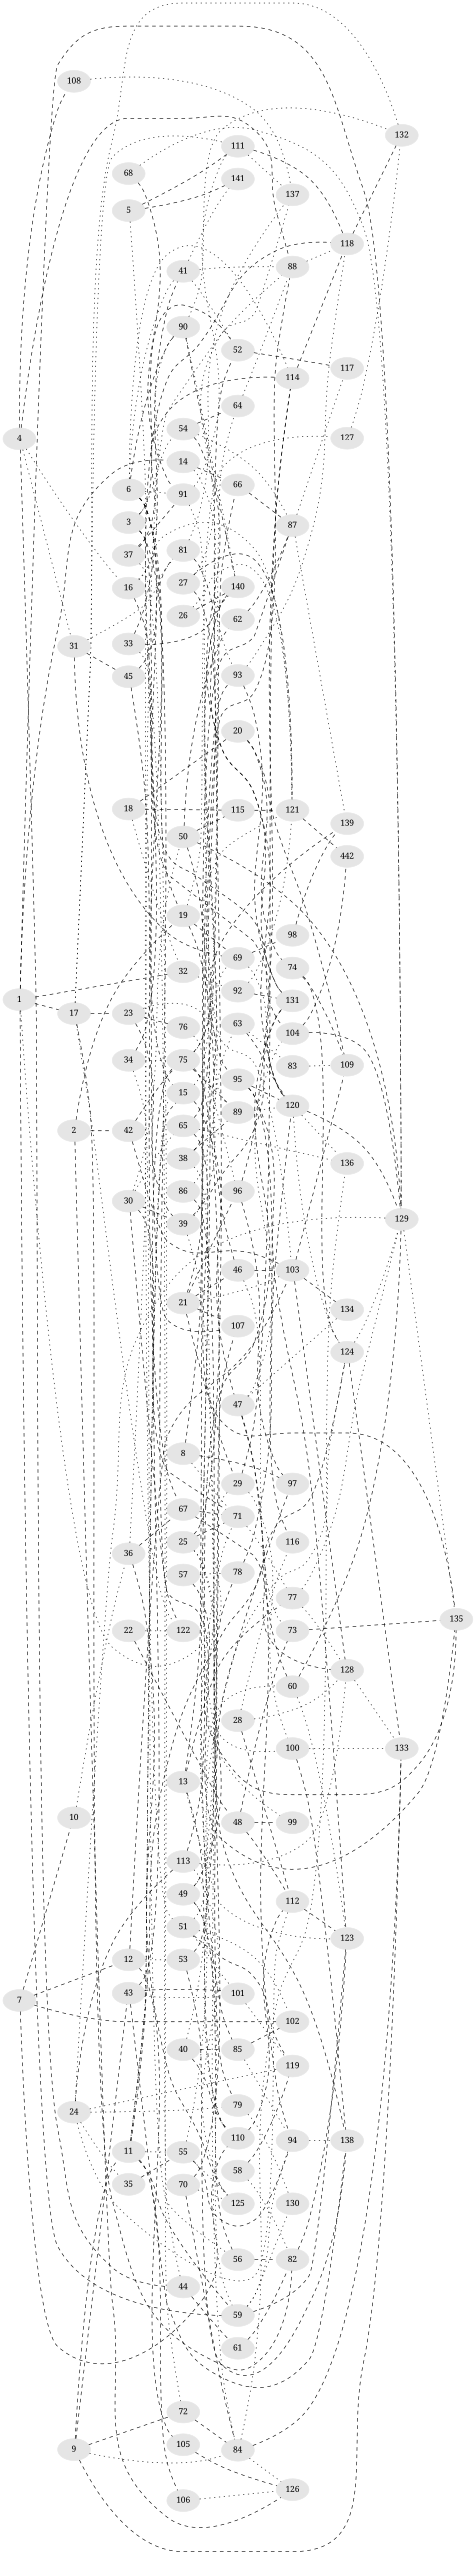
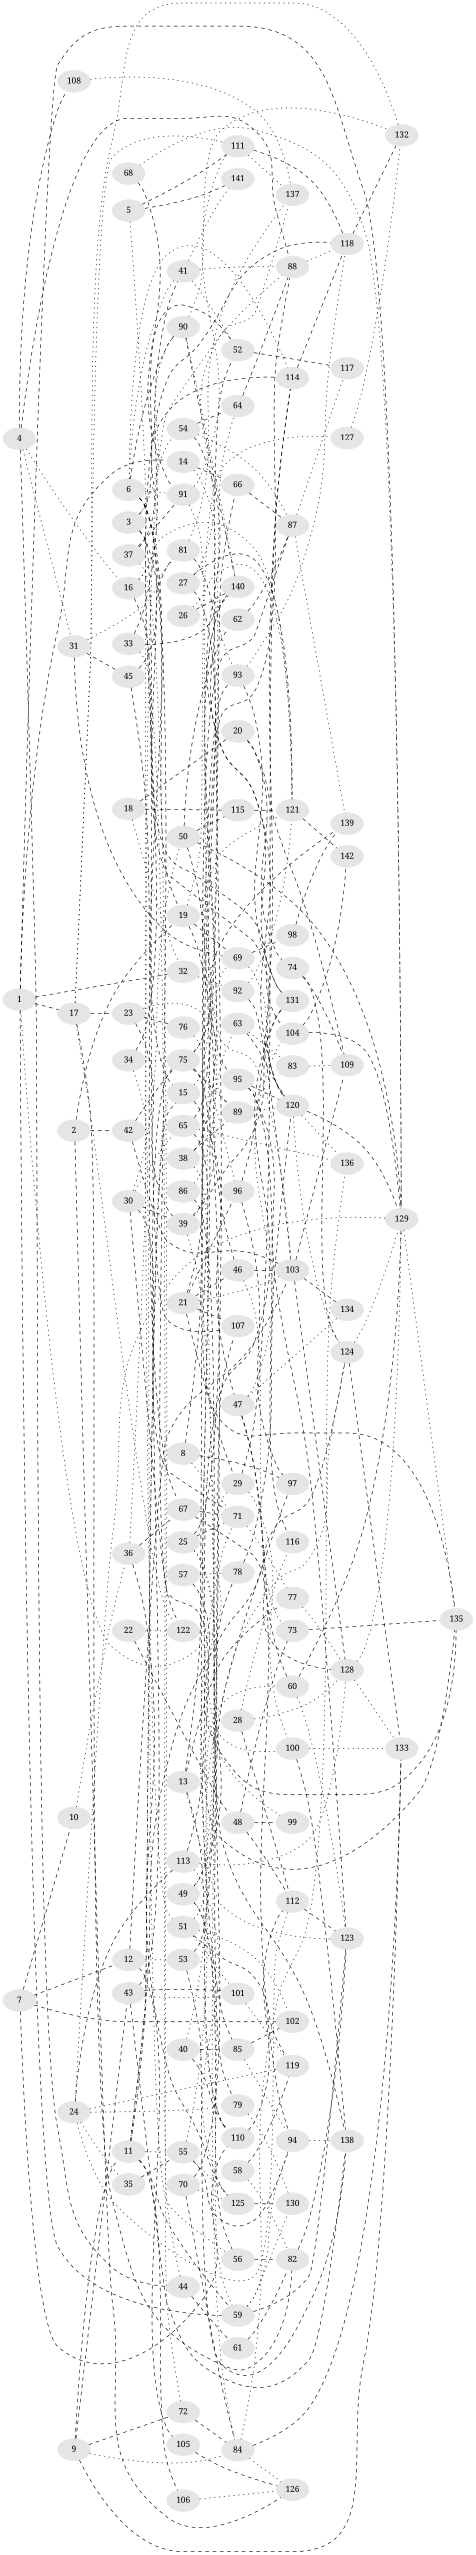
(266, 337) -> (266, 337)
(347, 856) -> (347, 856)
(265, 996) -> (275, 1128)
(353, 1421) -> (392, 1459)
none -> (265, 2204)
